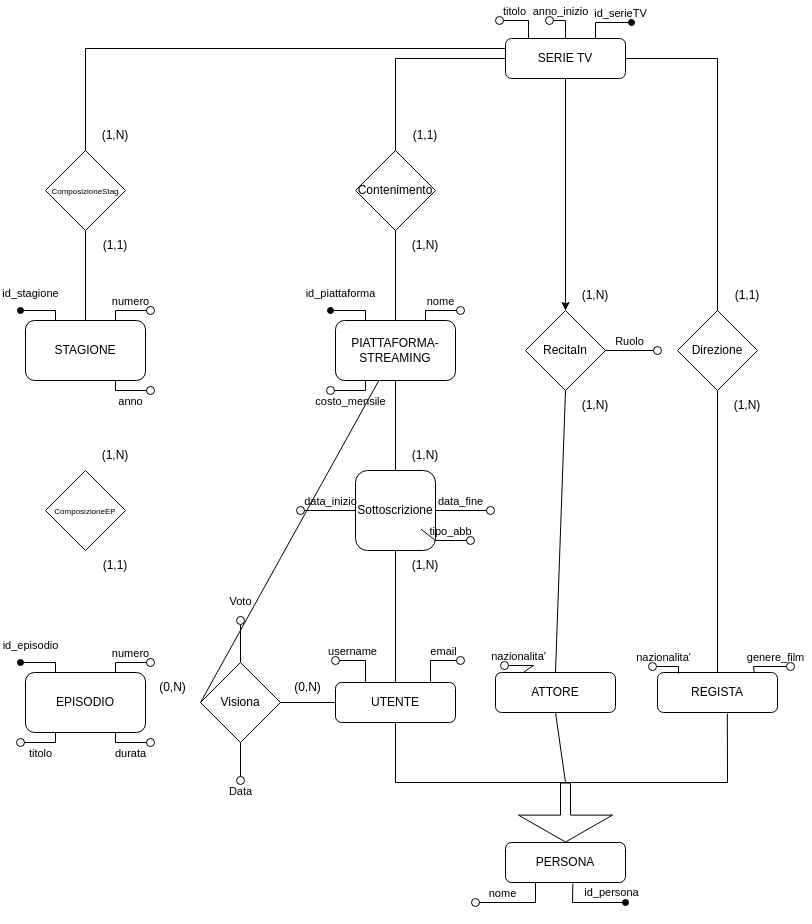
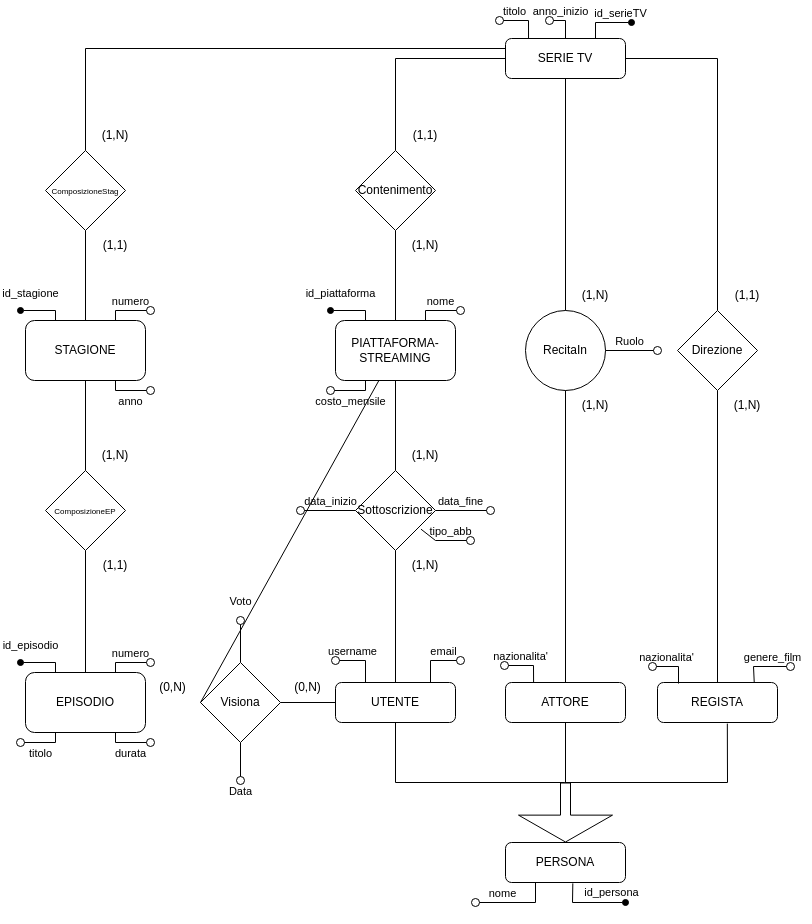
(566, 302) -> (566, 305)
(566, 351) -> (566, 351)
none -> (86, 426)
(396, 511) -> (396, 511)
none -> (86, 612)
(556, 693) -> (566, 703)
(718, 693) -> (718, 703)
